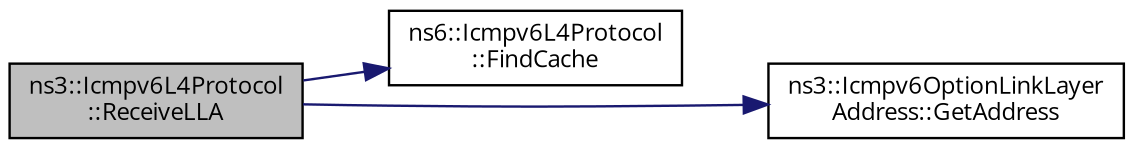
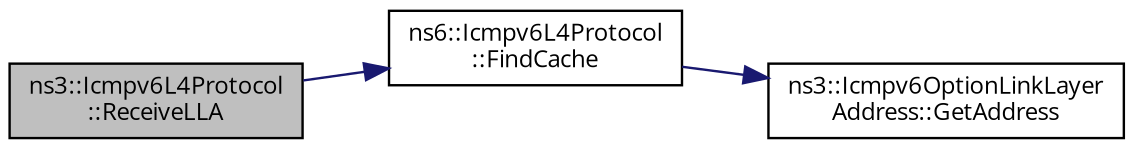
(523, 107) -> (713, 71)
